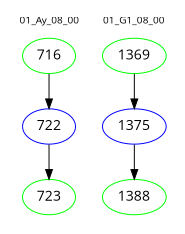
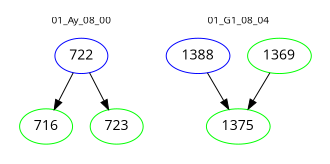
(134, 21) -> (239, 21)
(49, 86) -> (66, 87)
(134, 126) -> (238, 126)
(134, 157) -> (216, 87)
(134, 197) -> (198, 56)
